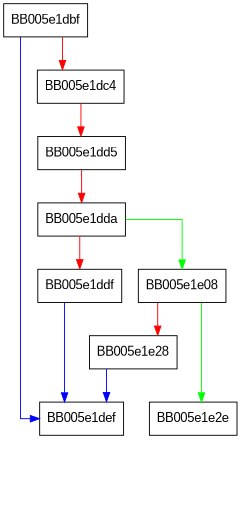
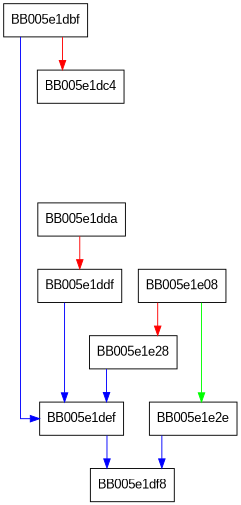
(82, 153) -> none
(174, 219) -> none
none -> (132, 485)
